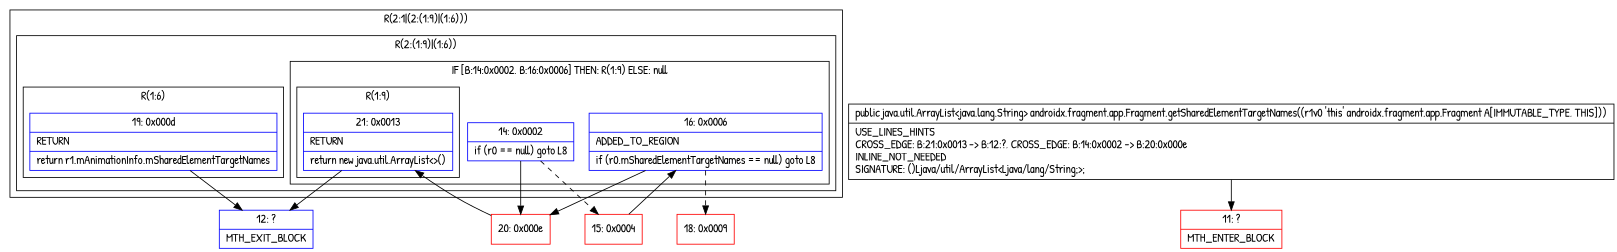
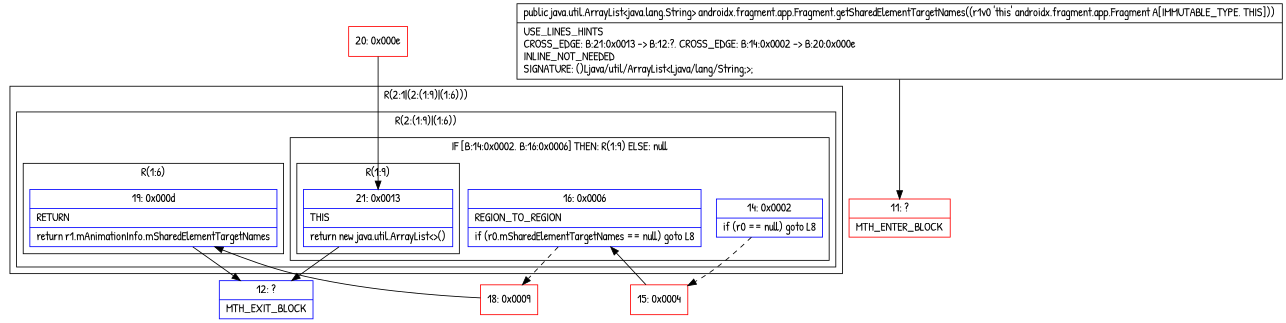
(327, 141) -> (320, 218)
(638, 141) -> (518, 218)
(521, 179) -> none
(602, 191) -> none
none -> (349, 285)
